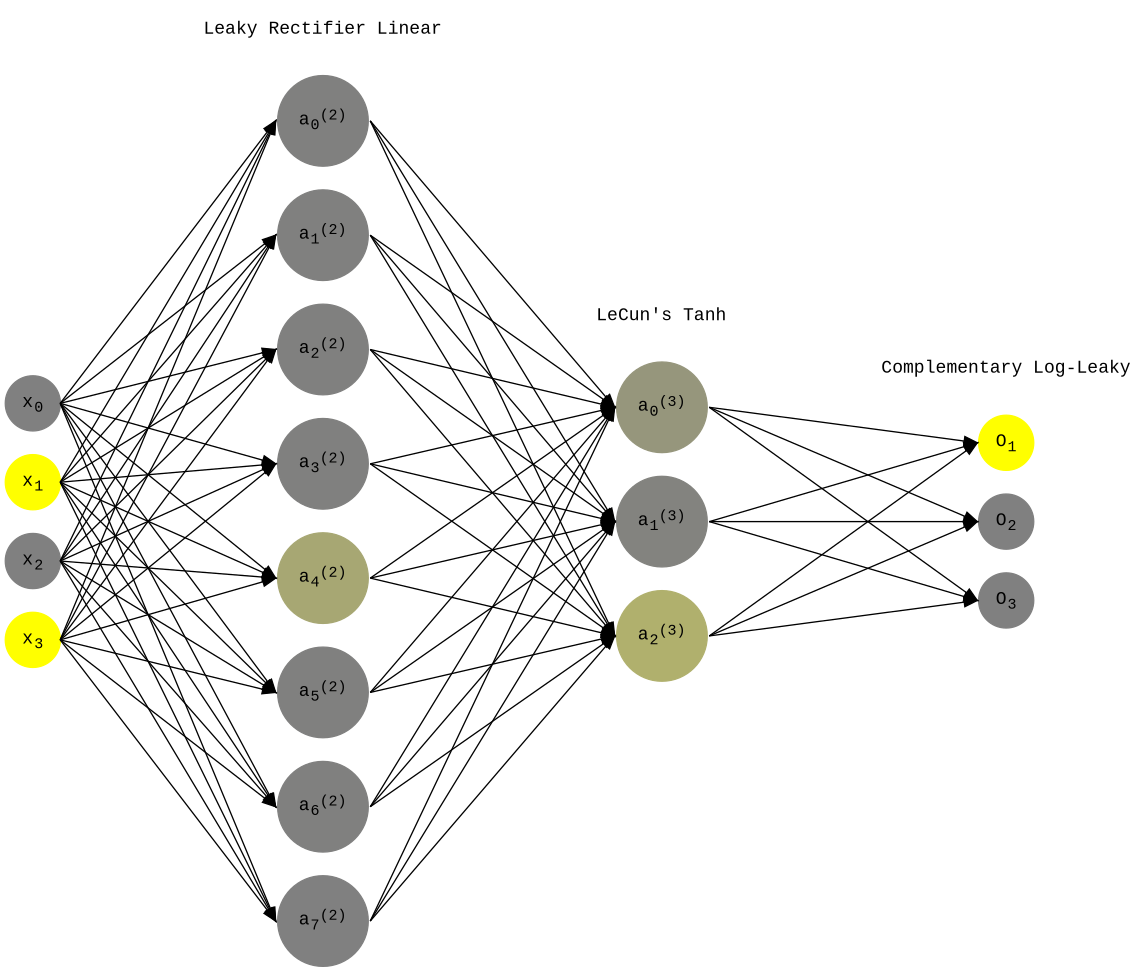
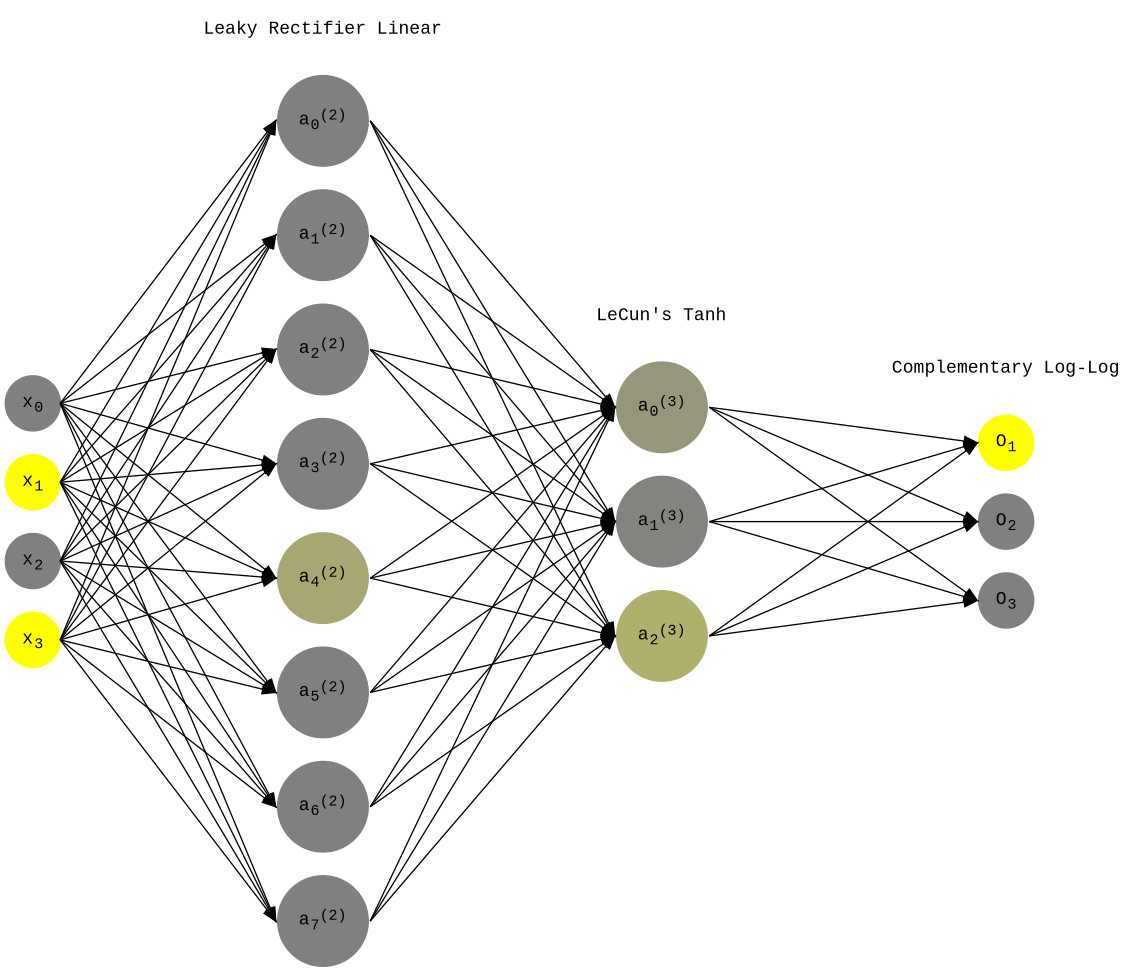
(1006, 368) -> (1006, 368)
